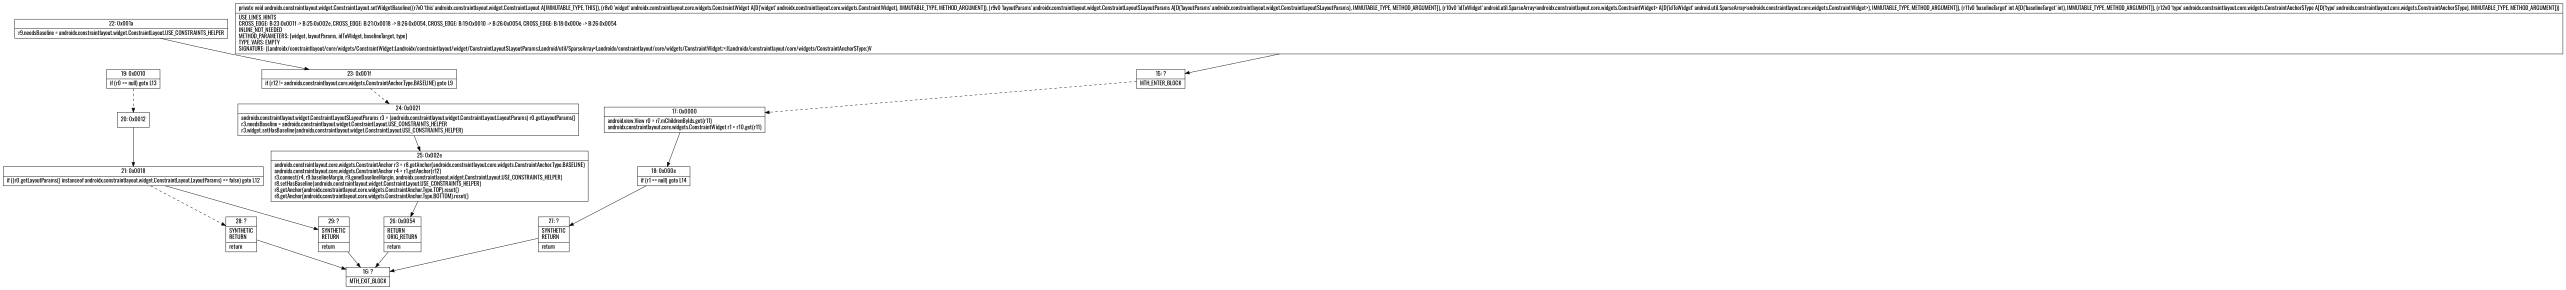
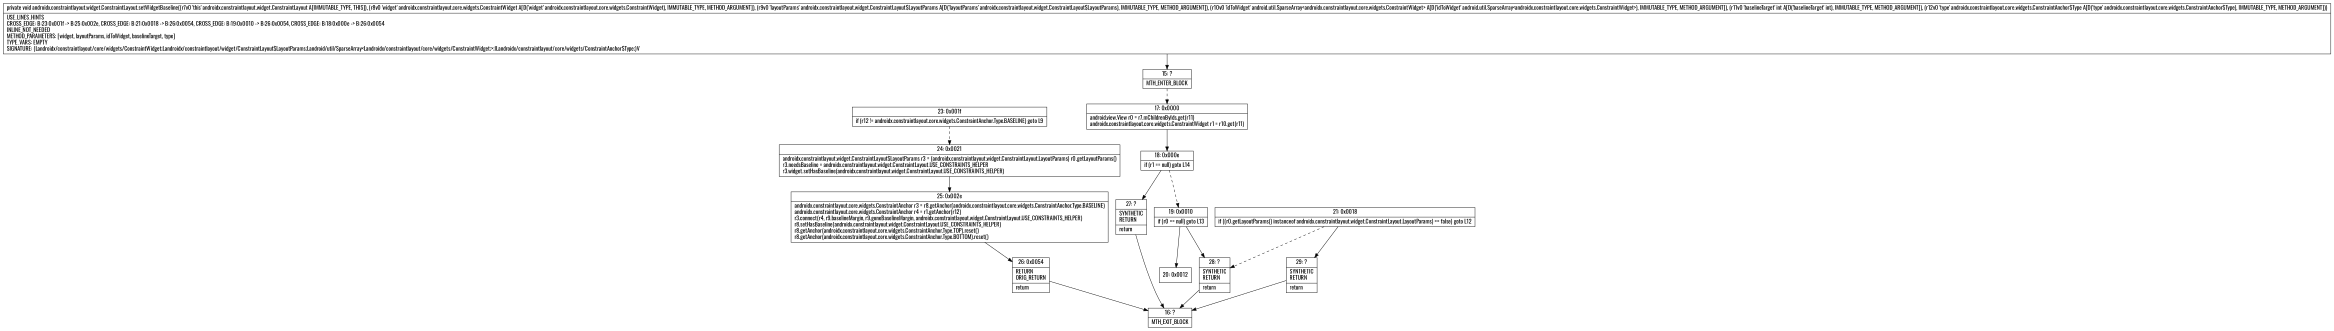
(121, 29) -> none
(133, 98) -> (1178, 245)
(133, 145) -> none
none -> (1173, 187)
none -> (1194, 240)
